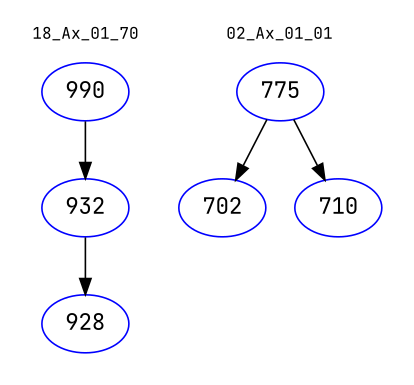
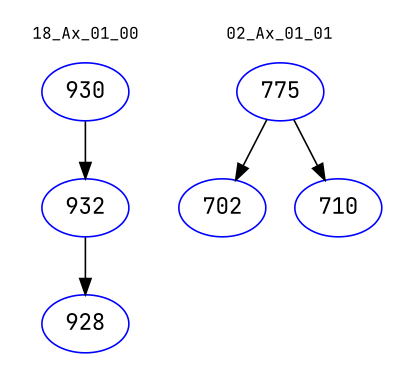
(86, 35) -> (86, 35)
(85, 92) -> (85, 92)
